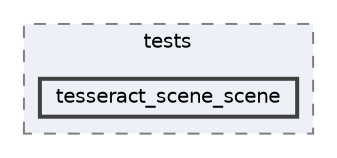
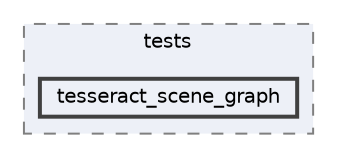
(169, 98) -> (169, 98)
